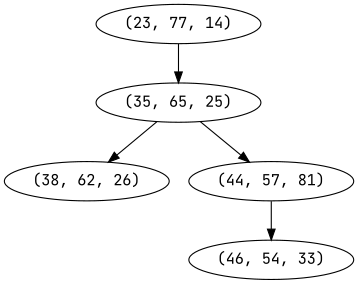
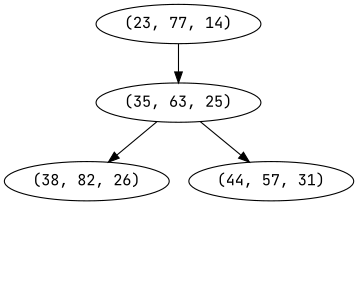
(178, 103) -> (178, 103)
(87, 181) -> (87, 181)
(271, 181) -> (271, 181)
(271, 260) -> none
